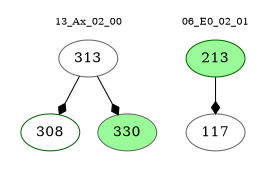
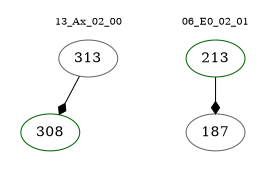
(216, 59) -> (216, 59)
(127, 132) -> none
(216, 132) -> (216, 132)
